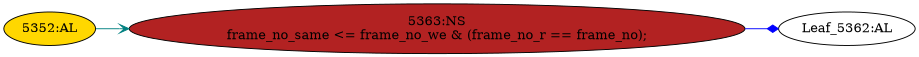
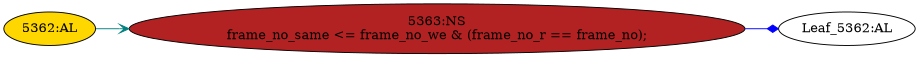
(50, 29) -> (50, 29)
